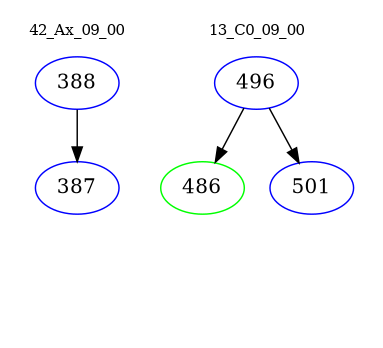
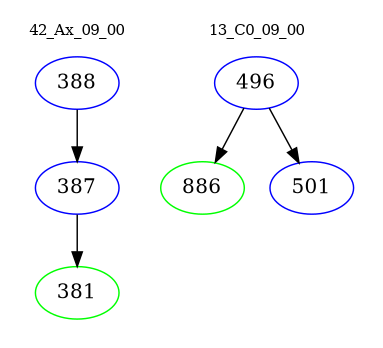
(203, 188) -> (203, 188)
none -> (77, 293)
